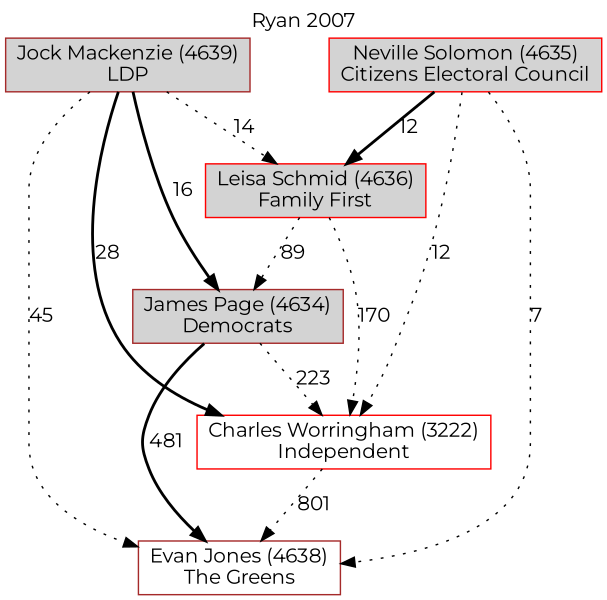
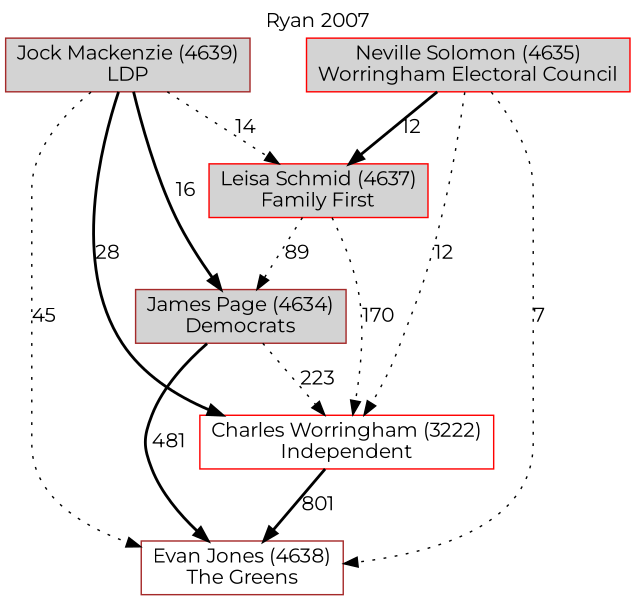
(465, 65) -> (468, 65)
(316, 191) -> (319, 191)
(296, 499) -> (299, 499)
